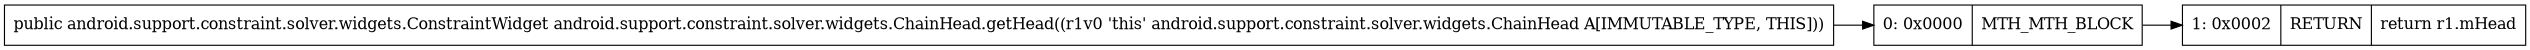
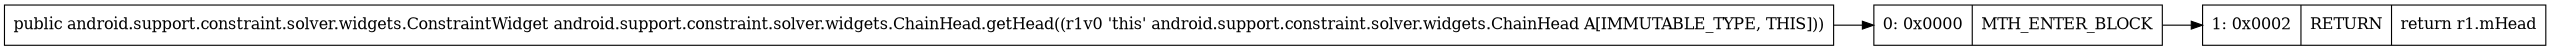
(2057, 25) -> (2067, 25)
